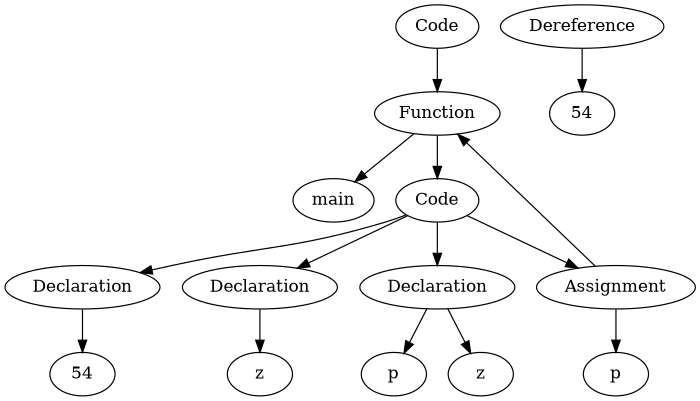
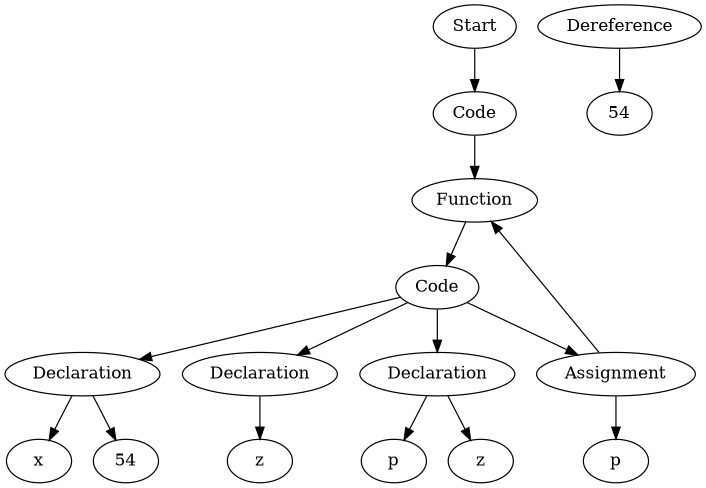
none -> (475, 27)
(334, 200) -> none
none -> (39, 461)
